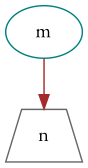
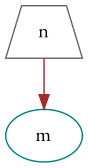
(44, 76) -> (44, 76)
